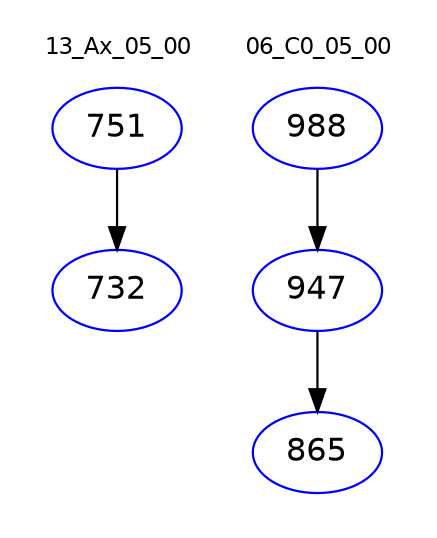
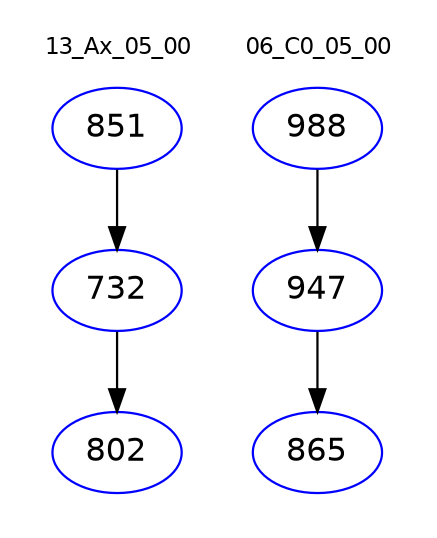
(117, 128) -> (117, 128)
none -> (117, 453)
